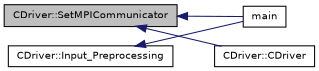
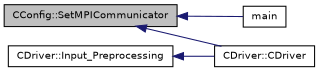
(91, 16) -> (91, 16)
(194, 33) -> (199, 56)
